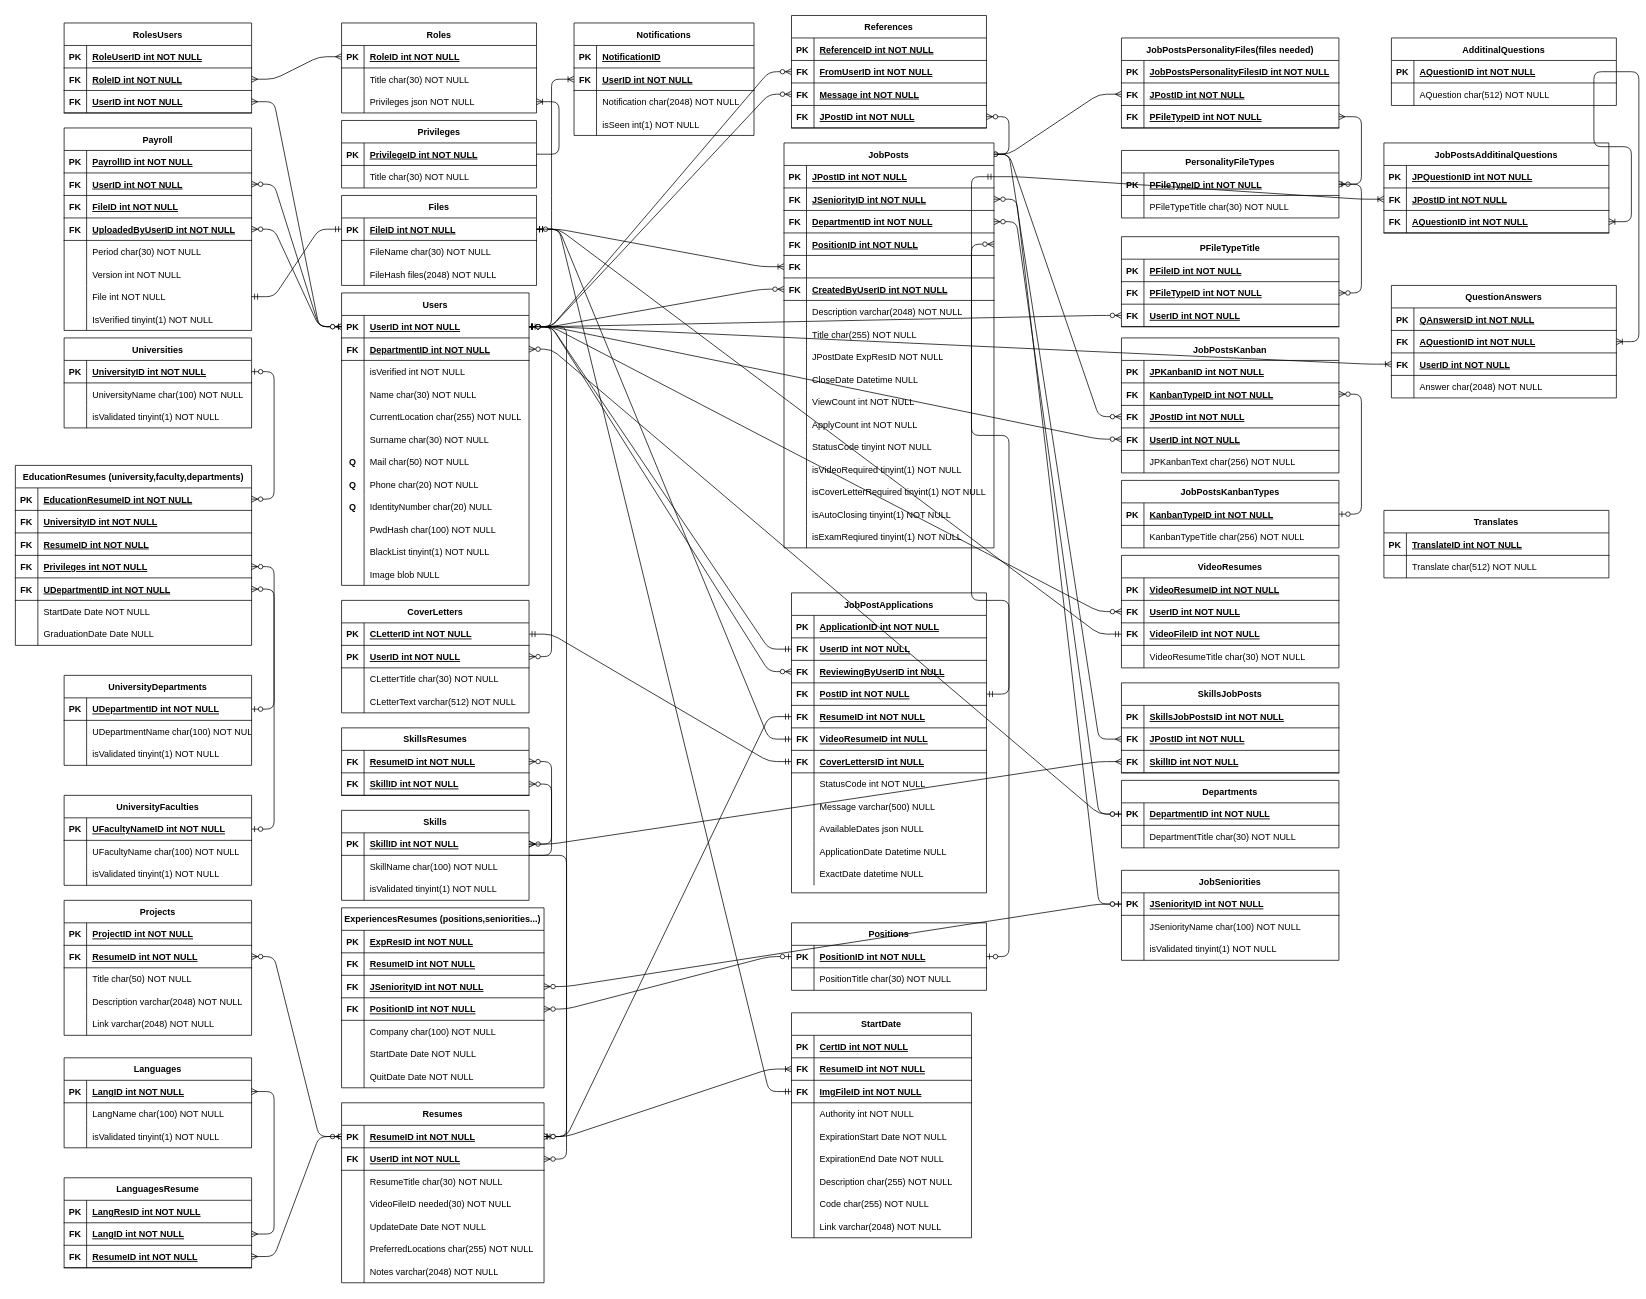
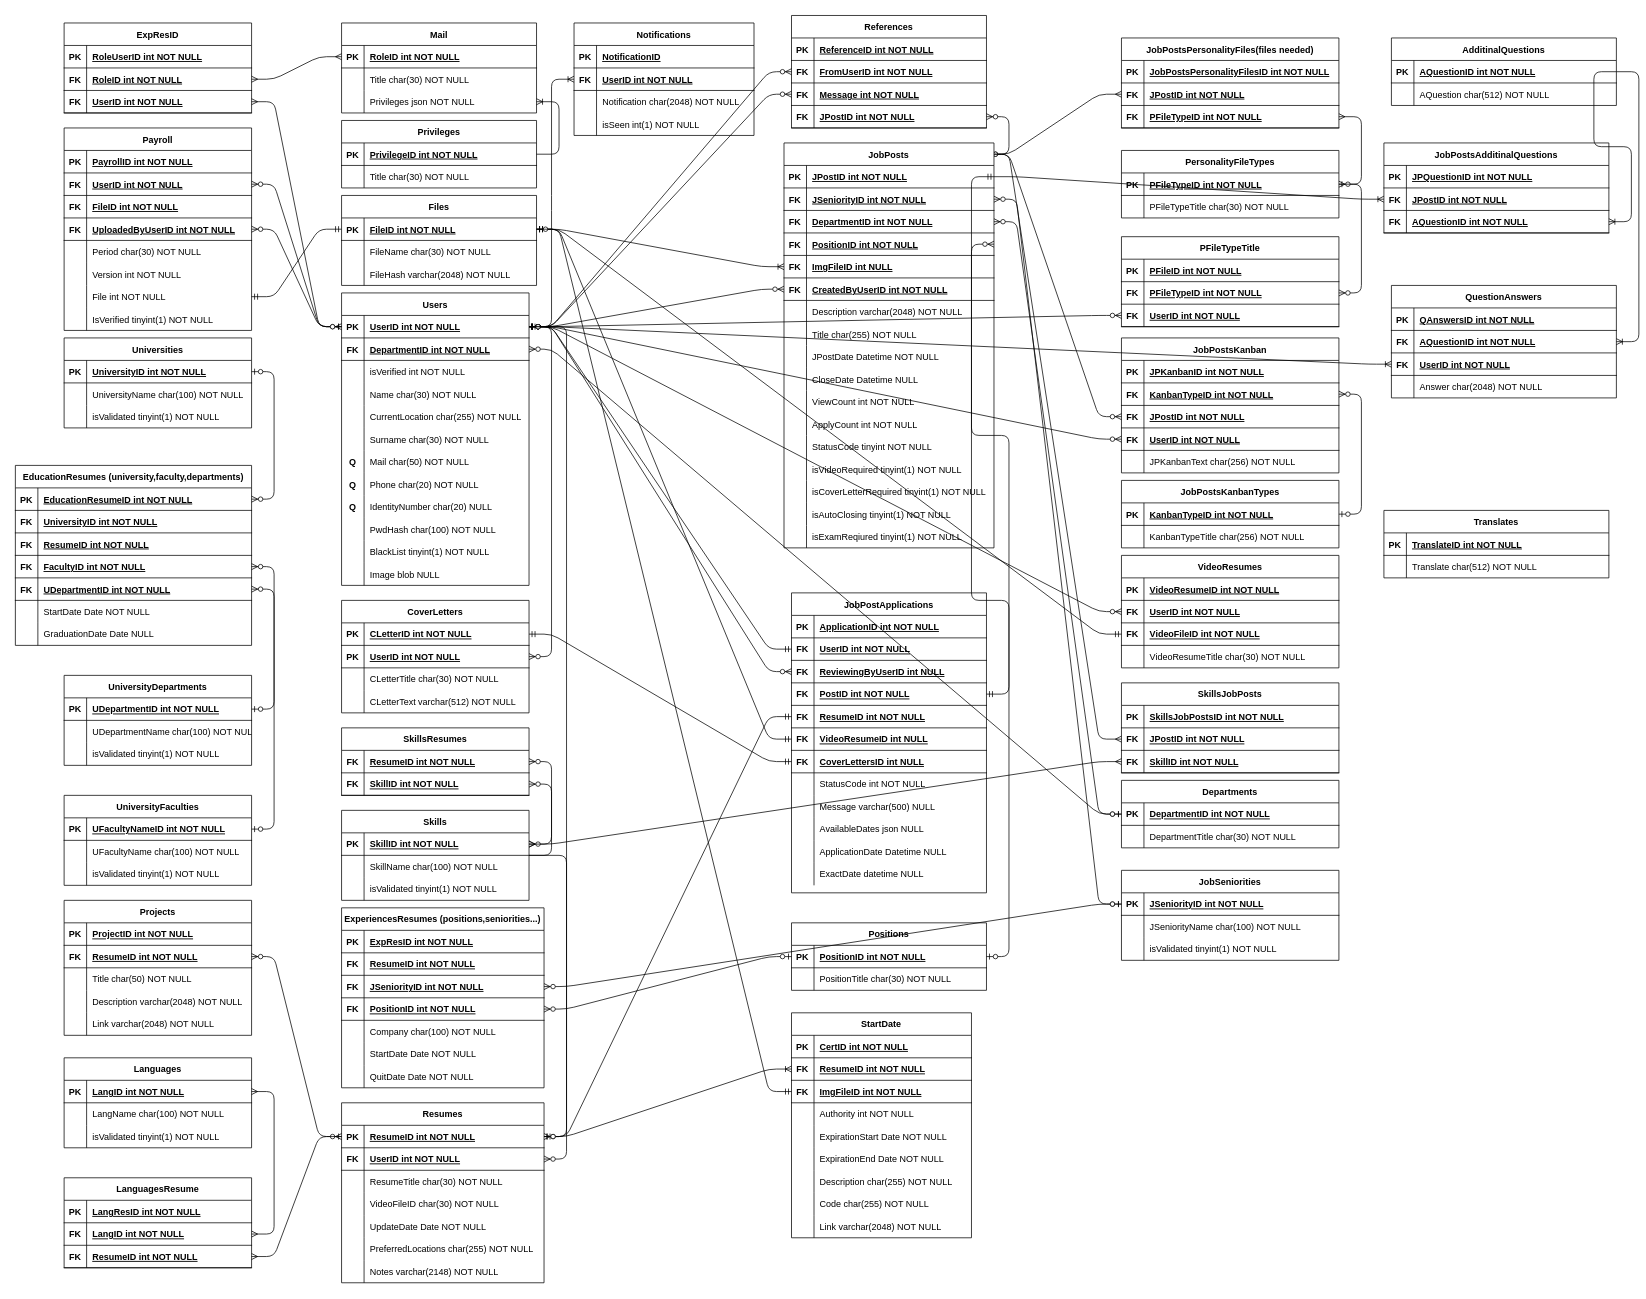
(158, 35) -> (158, 35)
(439, 35) -> (439, 35)
none -> (900, 267)
(435, 275) -> (442, 275)
(877, 357) -> (876, 357)
(93, 567) -> (93, 567)
(441, 1205) -> (436, 1205)
(437, 1272) -> (437, 1272)
